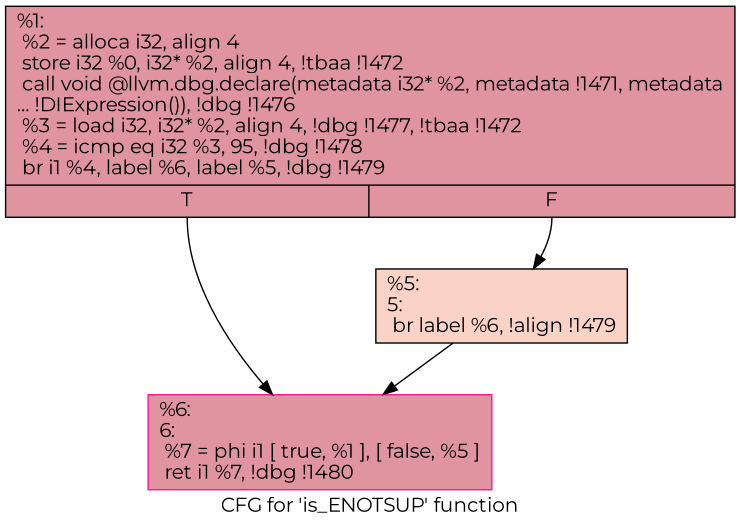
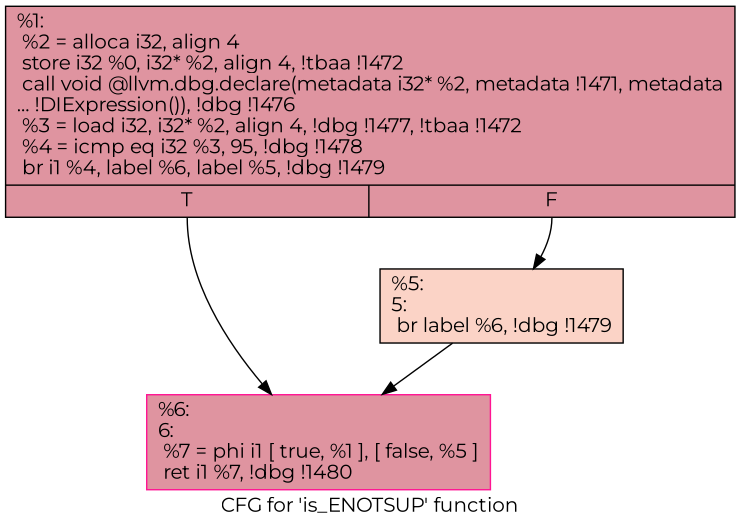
(502, 326) -> (502, 326)
